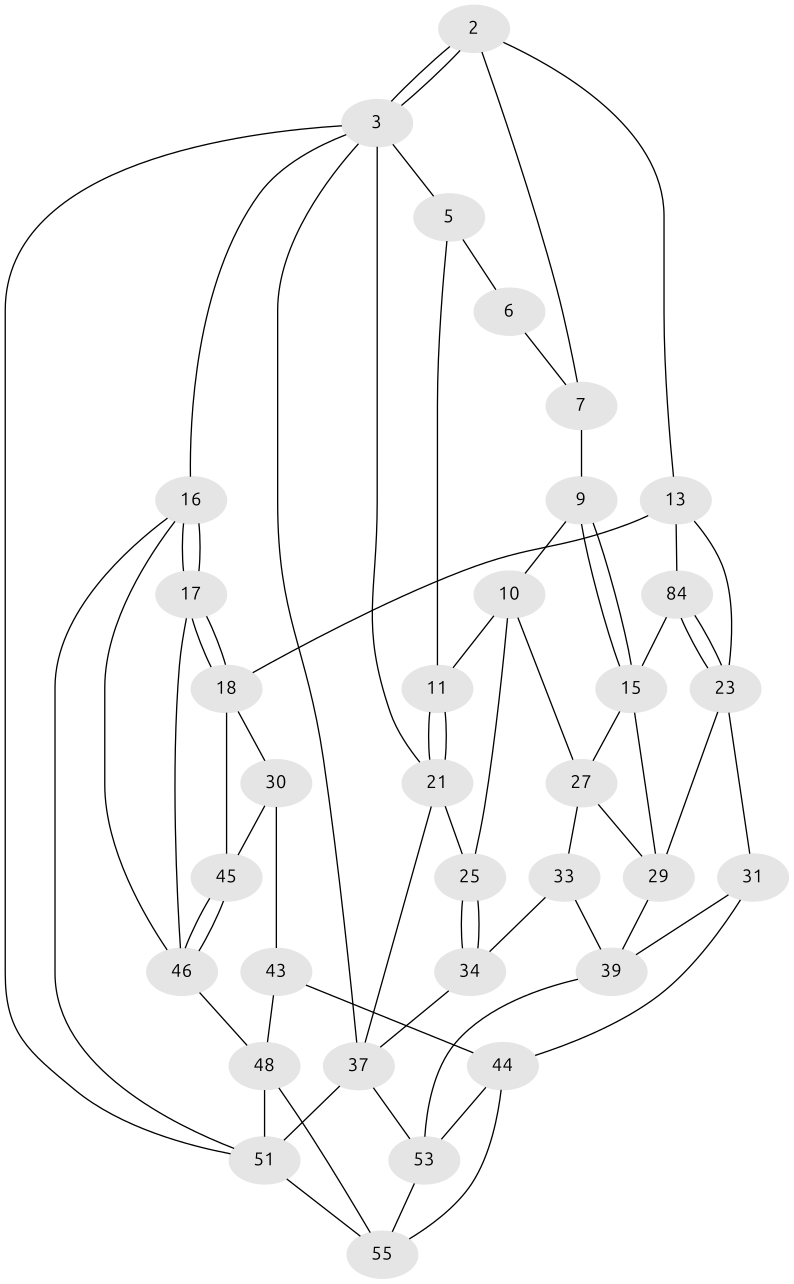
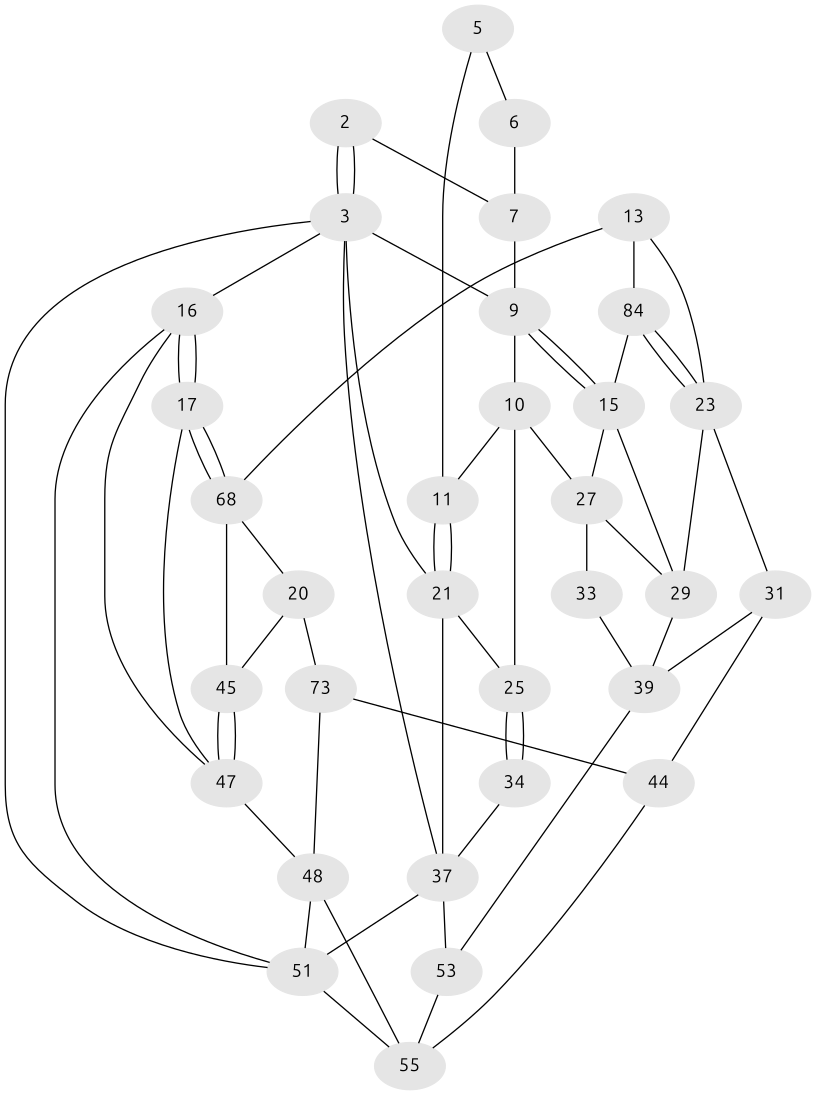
(413, 170) -> (430, 265)
(664, 222) -> none
(227, 689) -> (227, 500)
(276, 783) -> (299, 595)
(517, 925) -> none
(182, 972) -> (227, 783)
(276, 972) -> (321, 689)
(464, 1113) -> none
